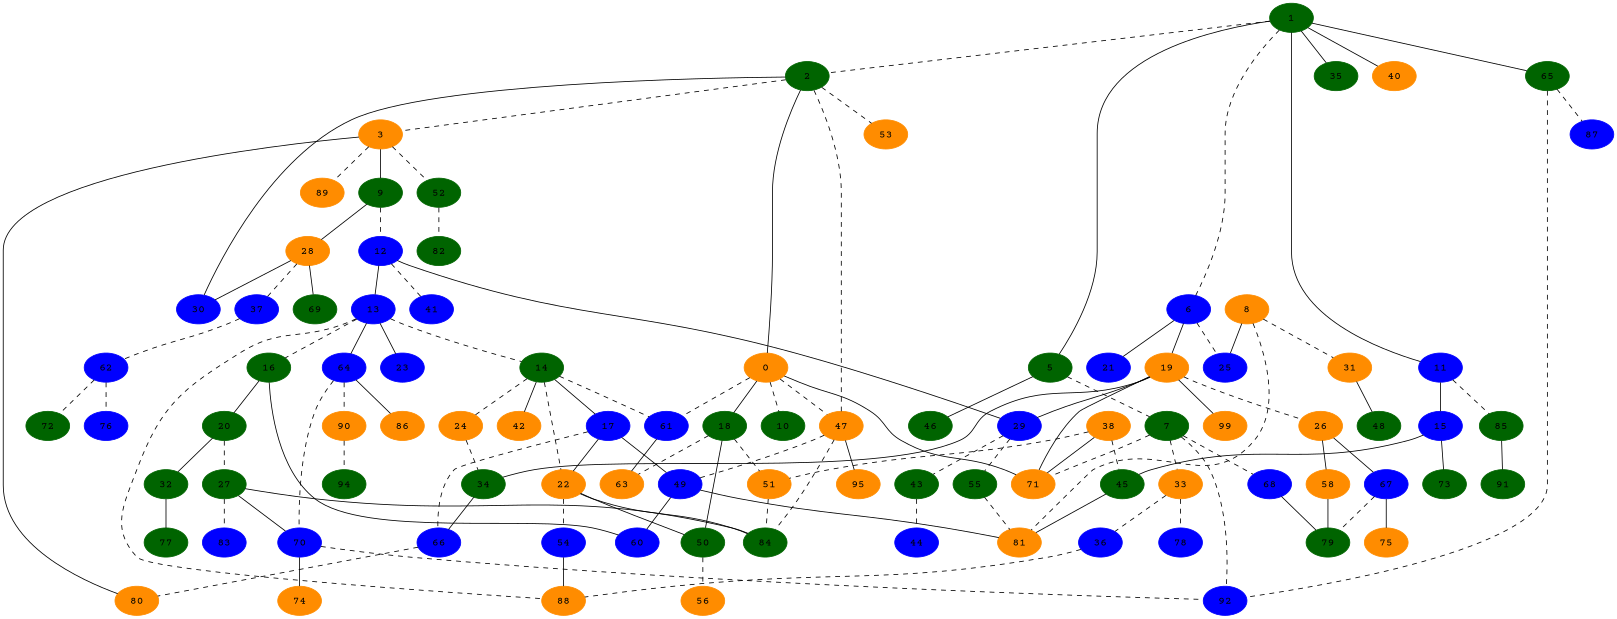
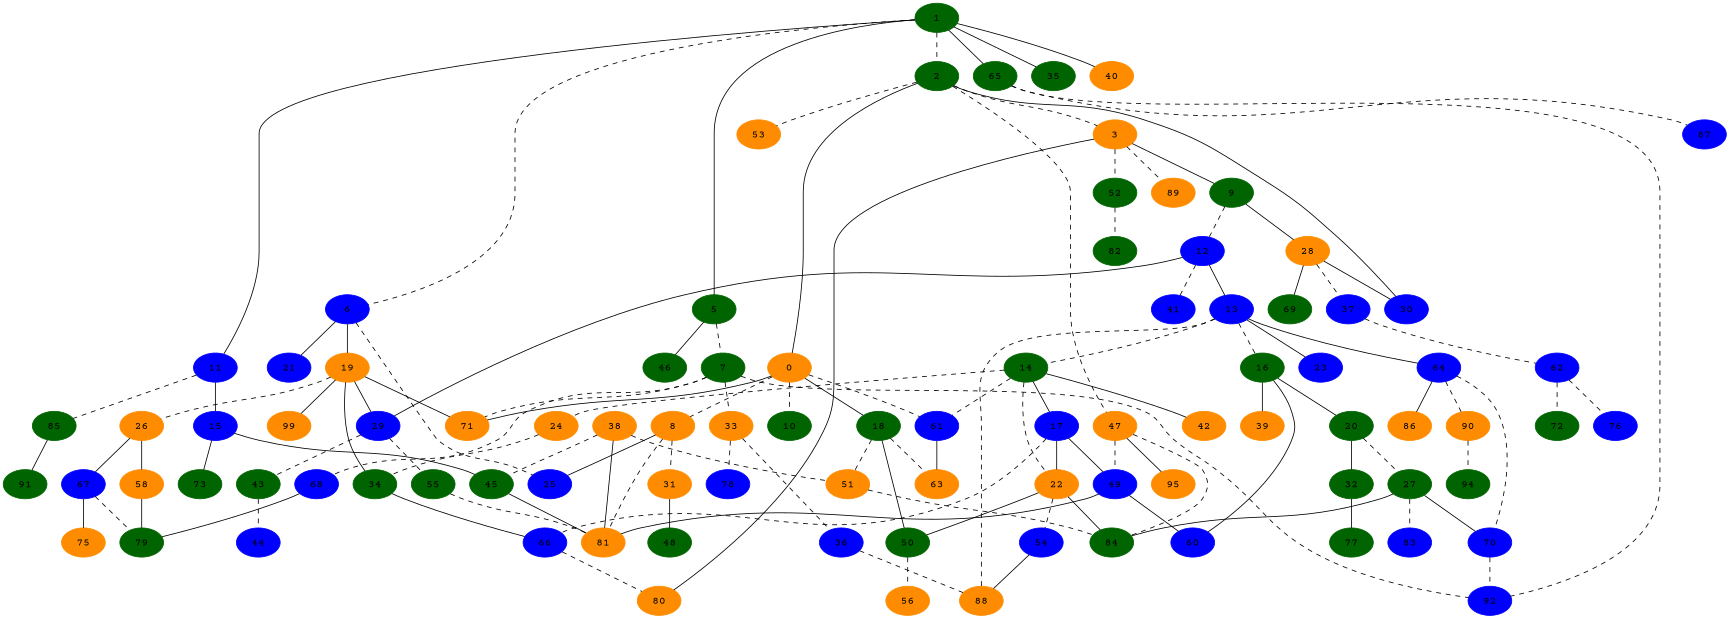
(804, 397) -> (721, 402)
none -> (1262, 426)
(1071, 455) -> (609, 484)
(300, 601) -> none
